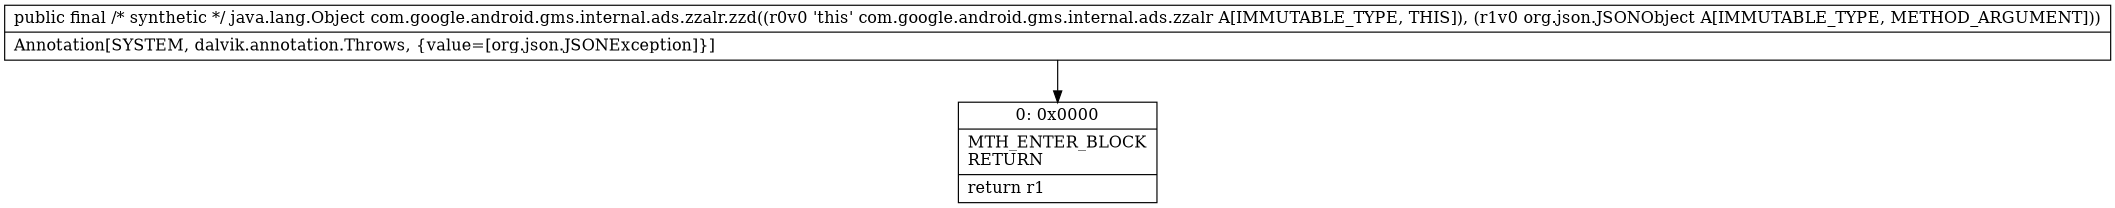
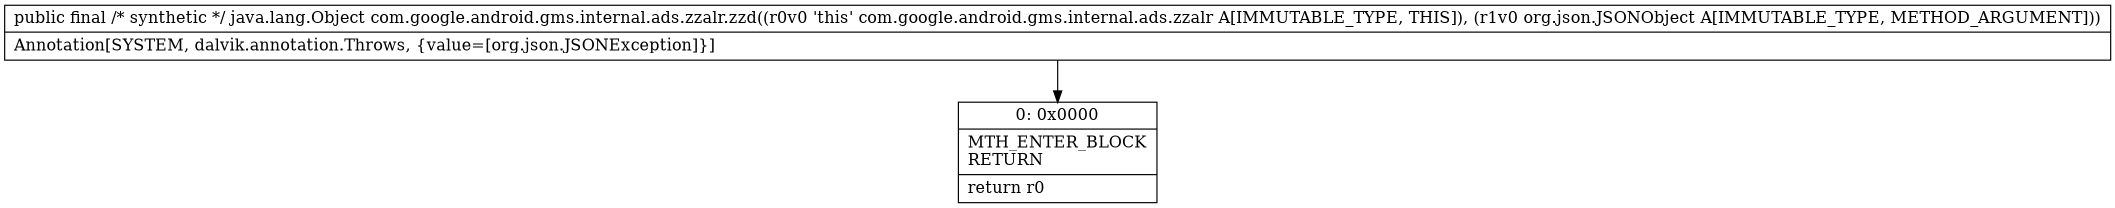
(1007, 188) -> (1007, 188)
